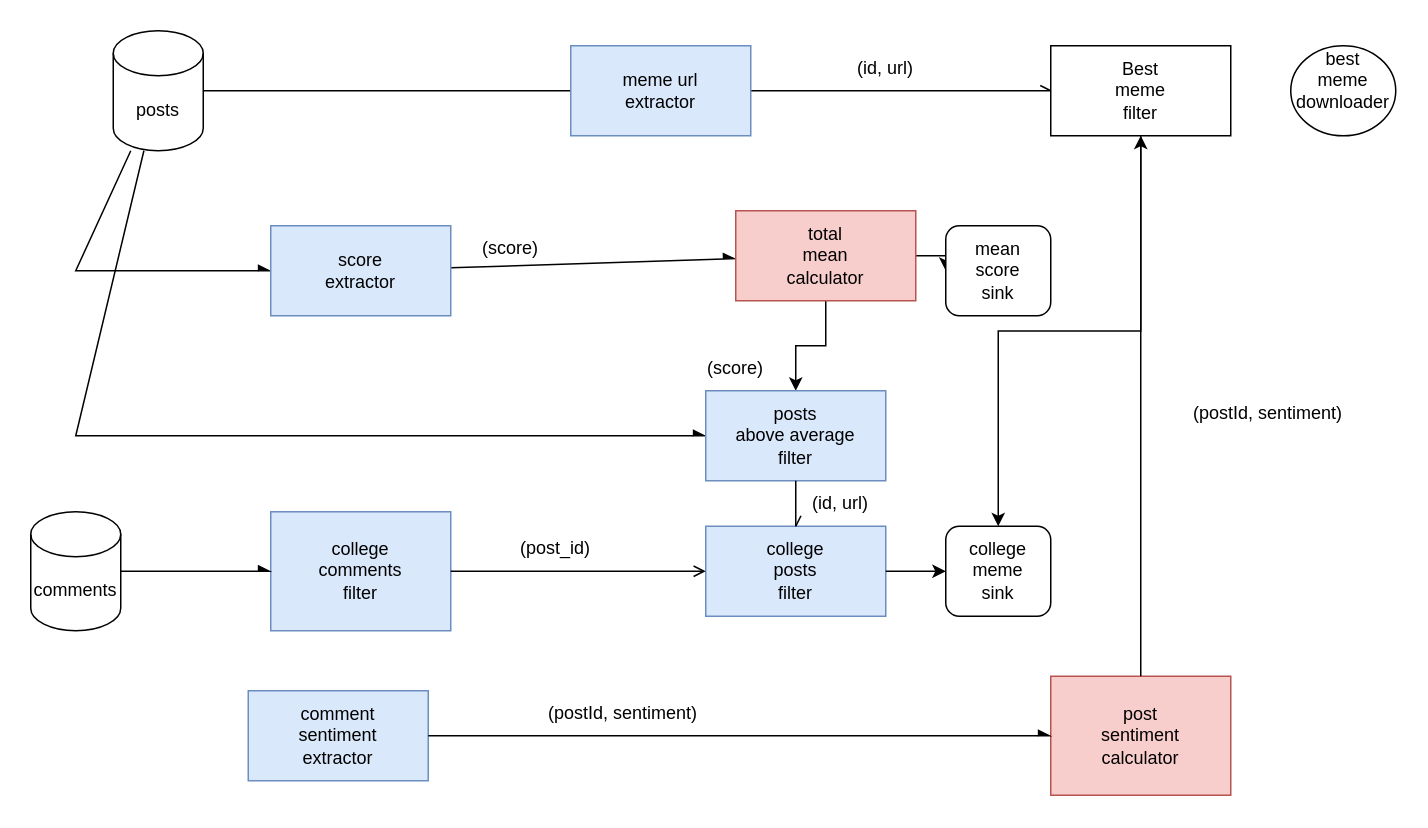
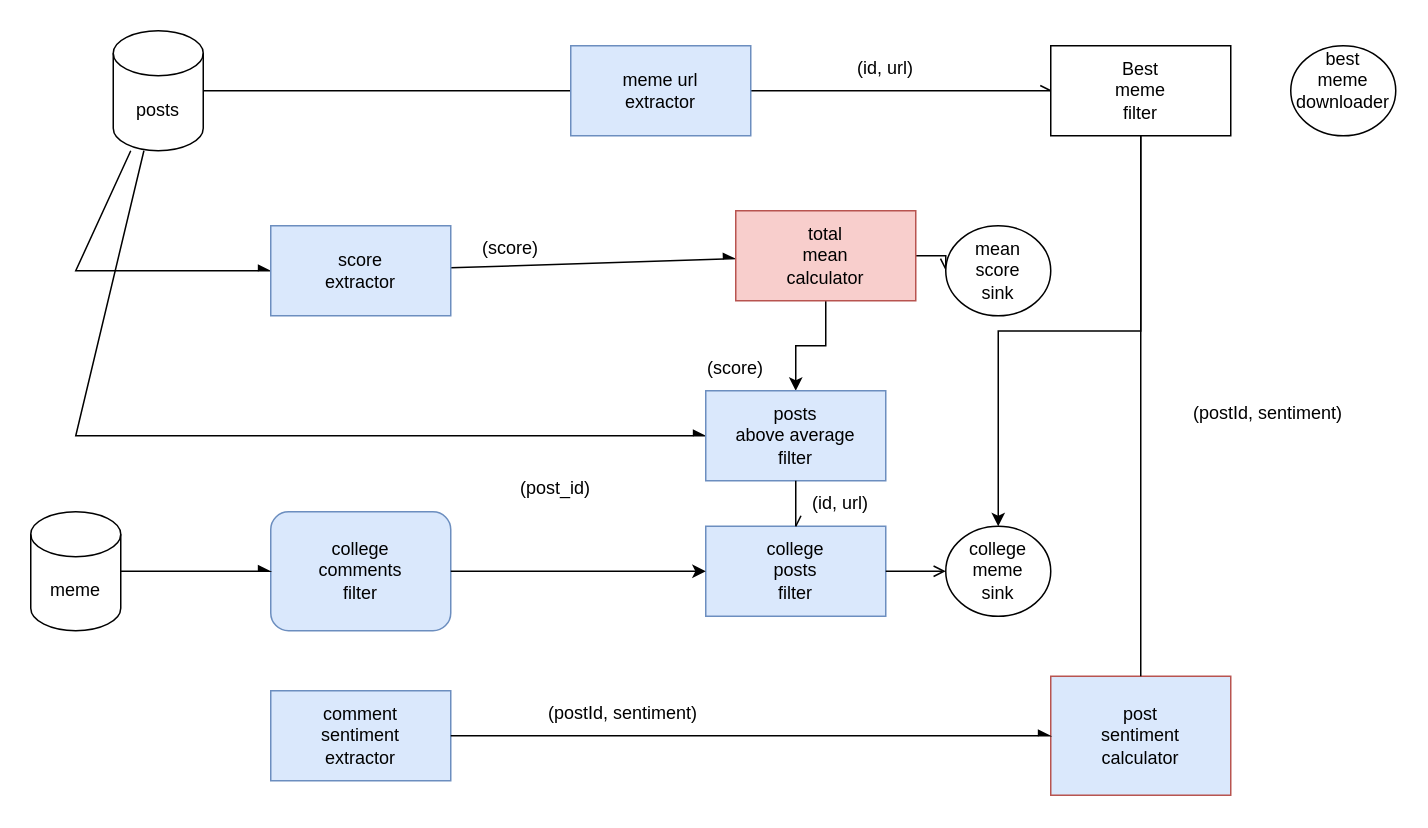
(944, 256) -> (946, 256)
(998, 271) -> (998, 271)
(556, 548) -> (556, 488)
(361, 571) -> (361, 571)
(696, 571) -> (694, 571)
(934, 571) -> (936, 571)
(998, 571) -> (998, 571)
(76, 590) -> (76, 590)
(1141, 676) -> (1141, 676)
(338, 736) -> (361, 736)
(1141, 736) -> (1141, 736)
